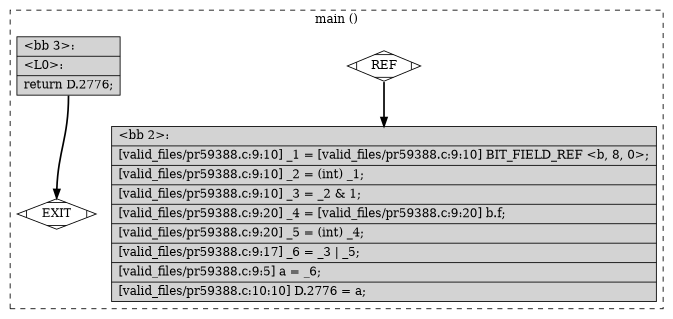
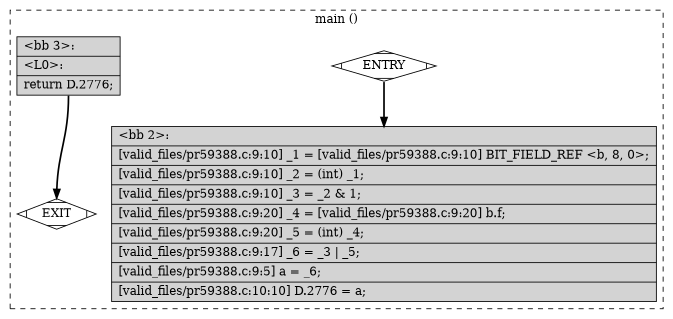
(384, 66) -> (384, 66)
